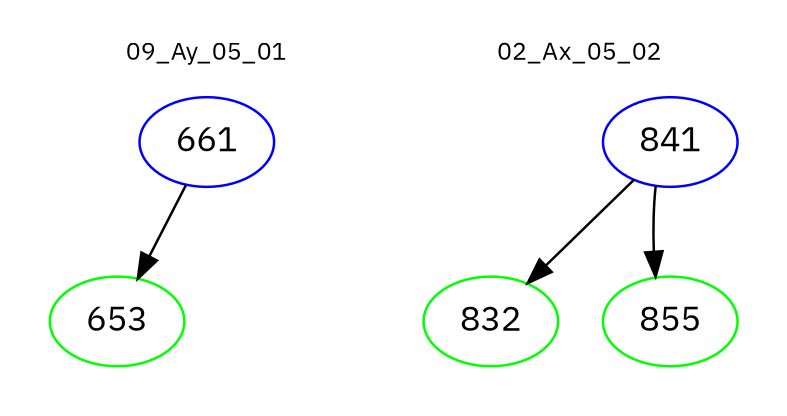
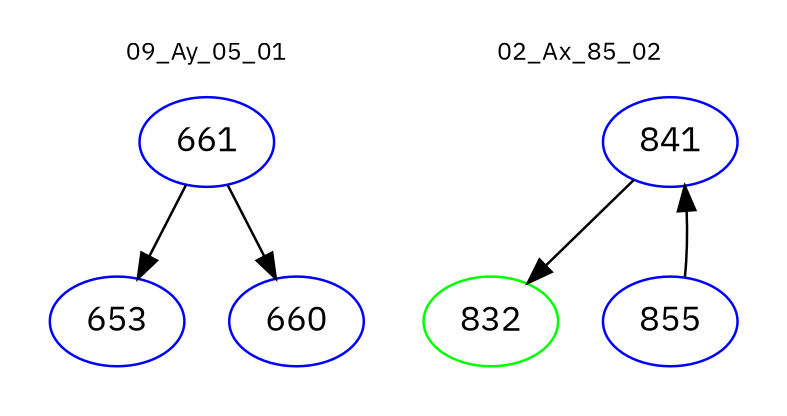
(581, 54) -> (581, 54)
(654, 219) -> (687, 244)
(117, 321) -> (117, 321)
none -> (297, 321)
(670, 321) -> (670, 321)
